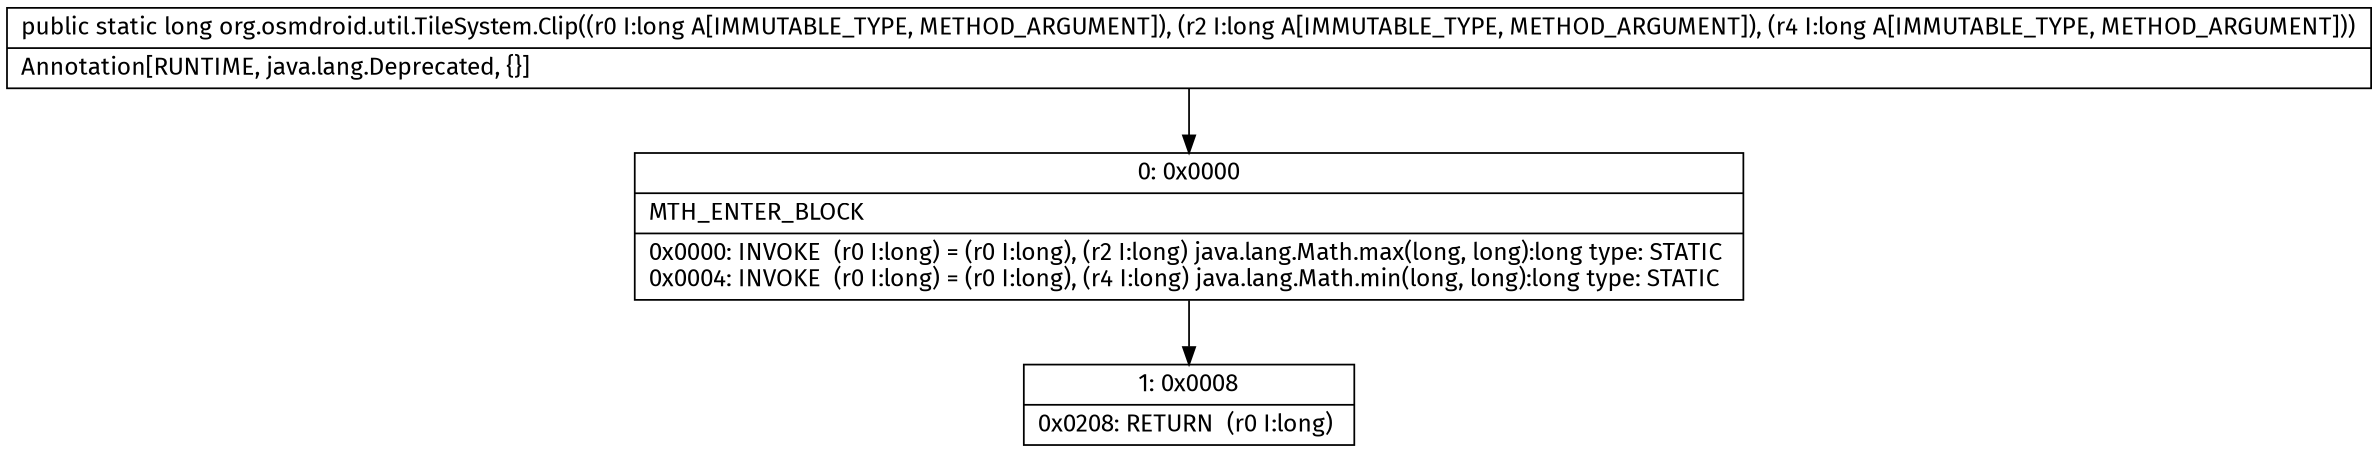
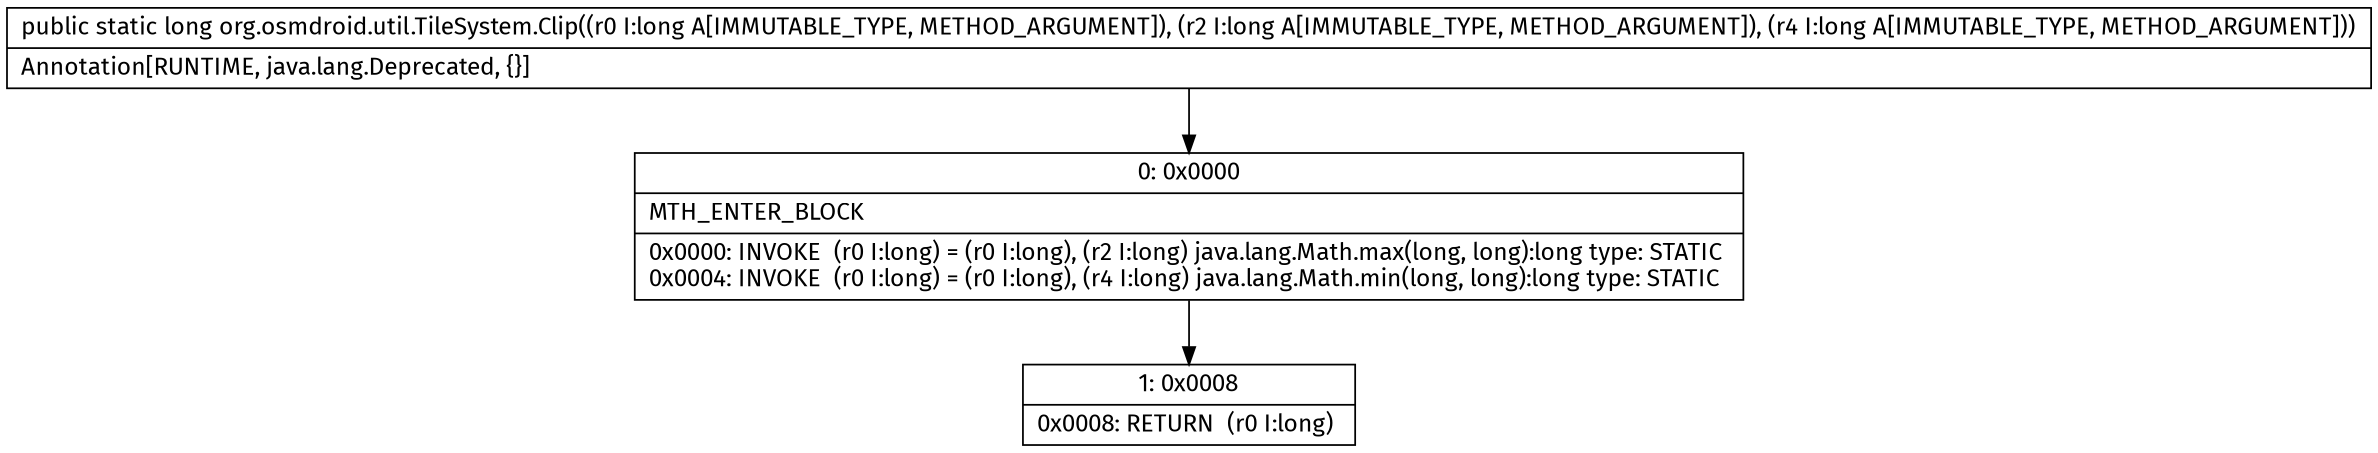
(1189, 424) -> (1189, 424)
